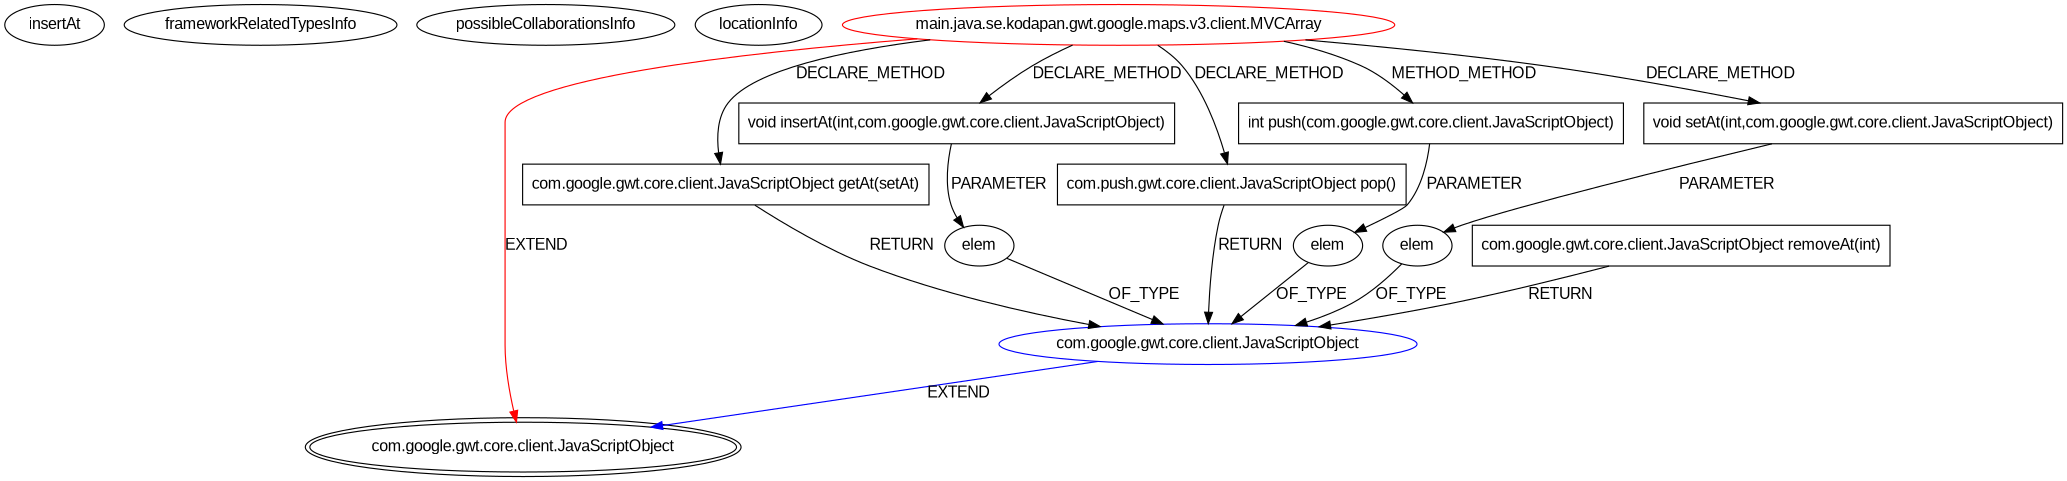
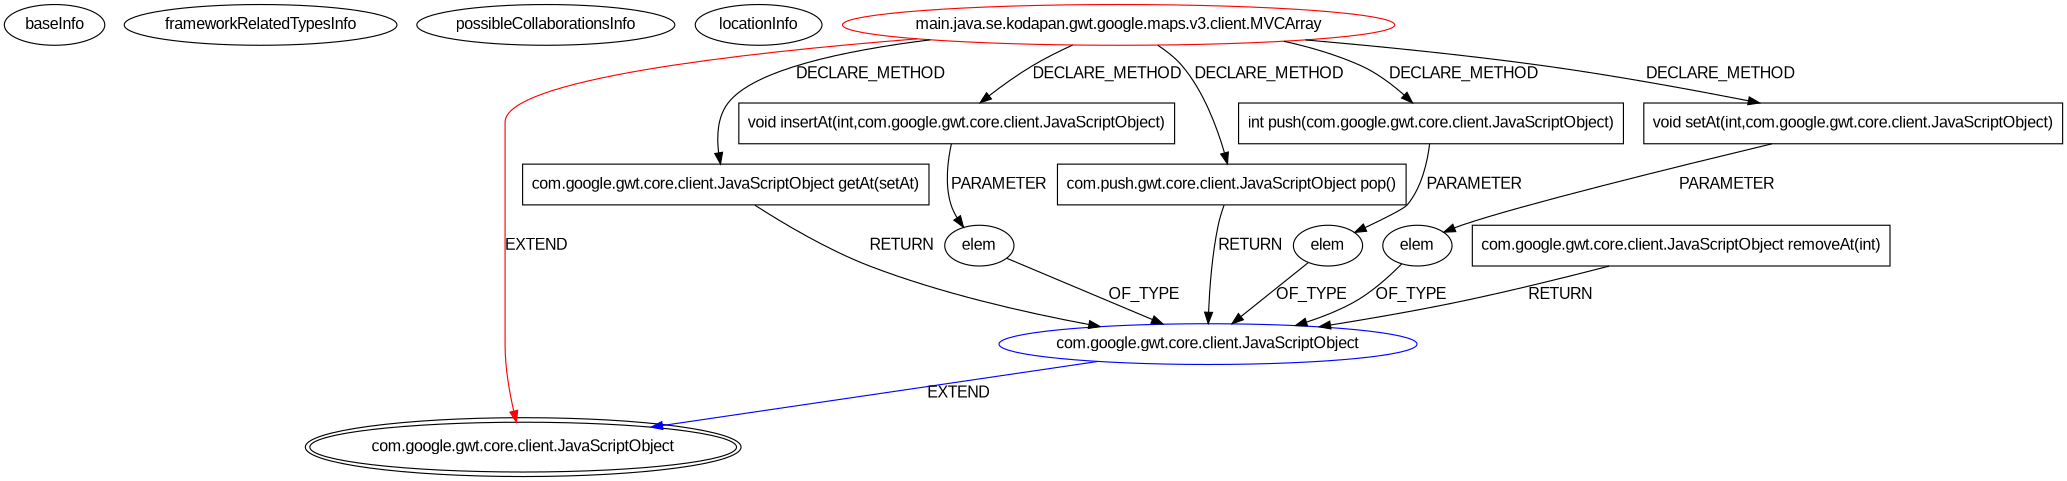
(55, 25) -> (55, 25)
(1464, 74) -> (1464, 74)
